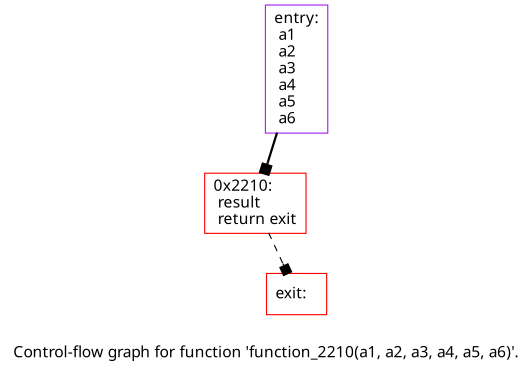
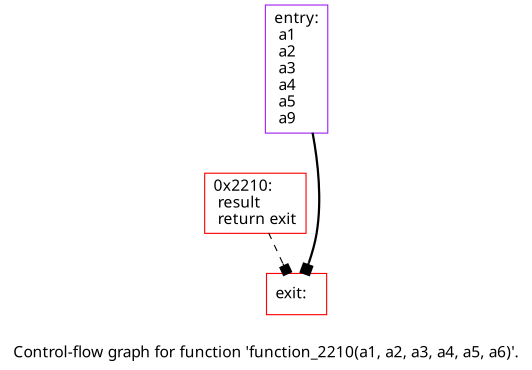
(285, 119) -> (285, 119)
(272, 148) -> (319, 198)
